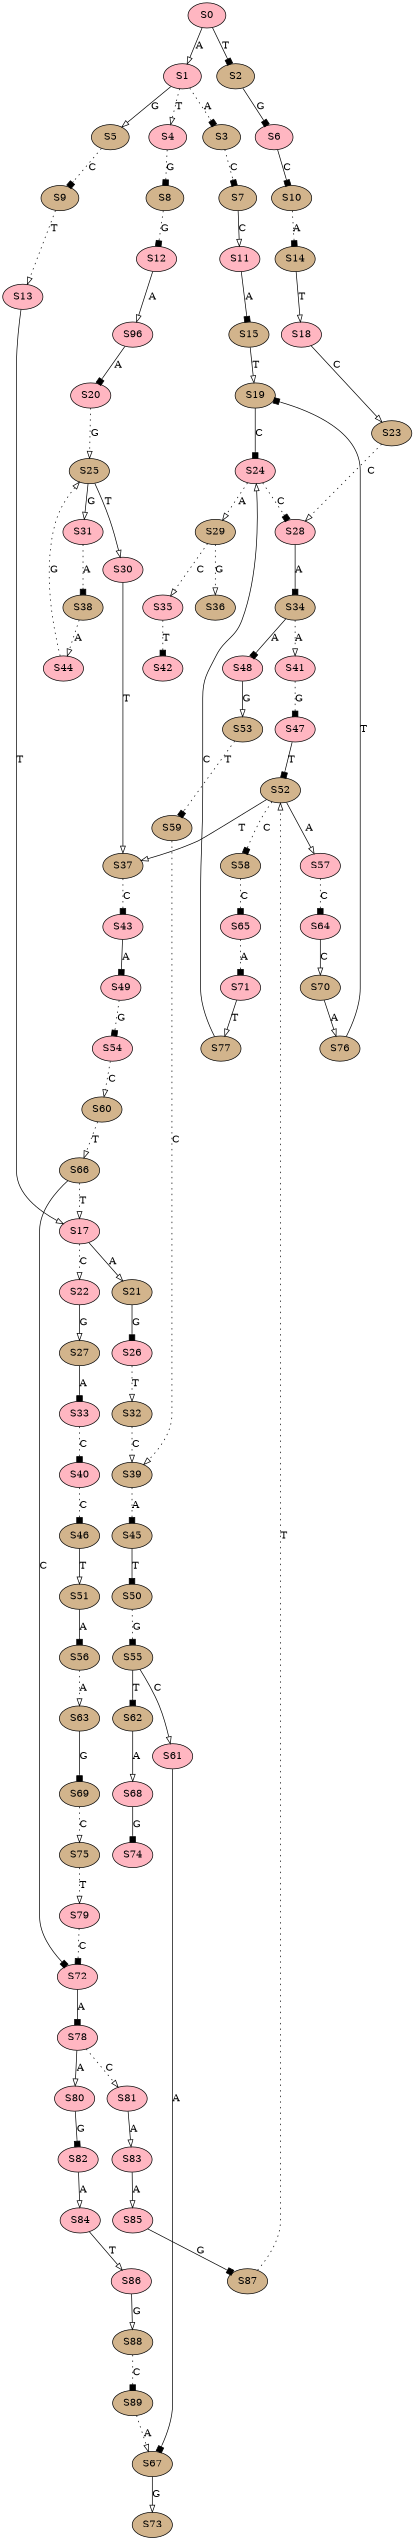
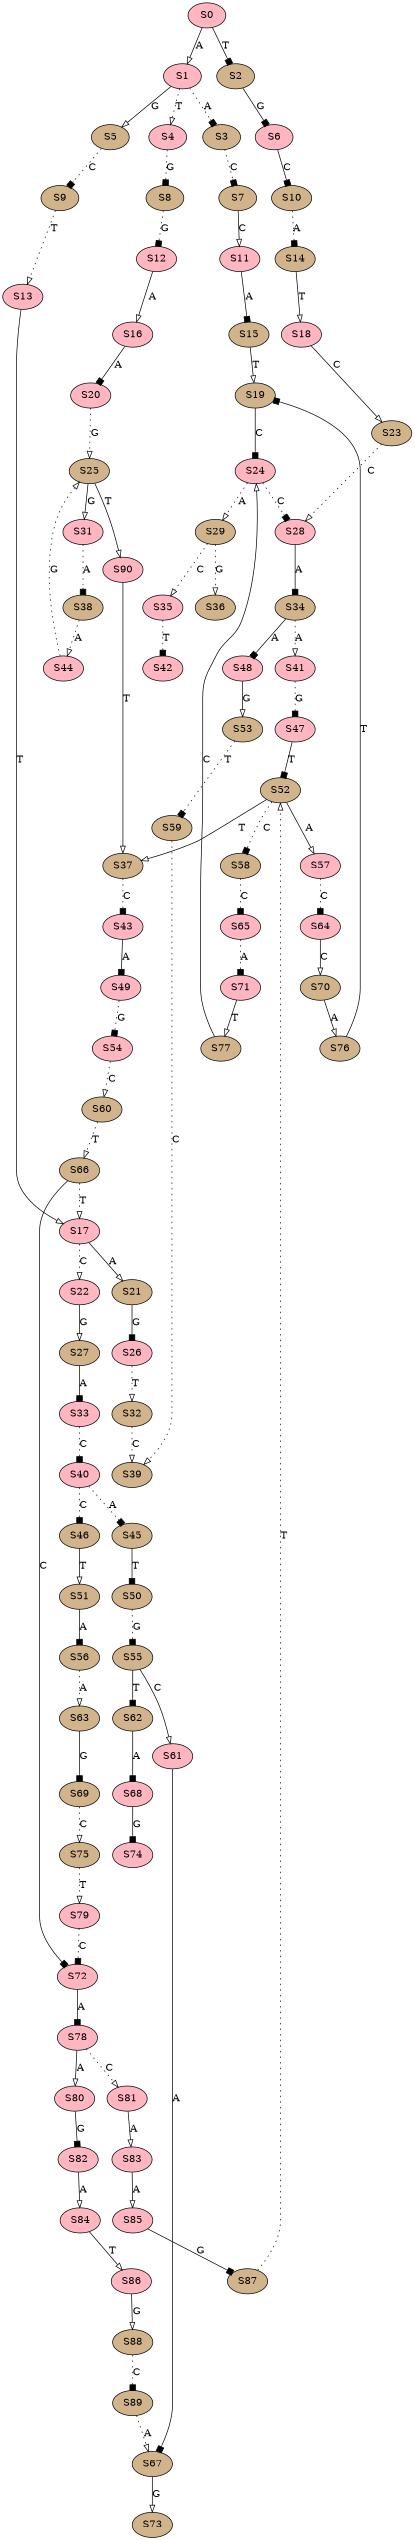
(133, 335) -> (133, 335)
(123, 570) -> (123, 570)
(132, 1502) -> (103, 1503)
(133, 1753) -> (133, 1753)
